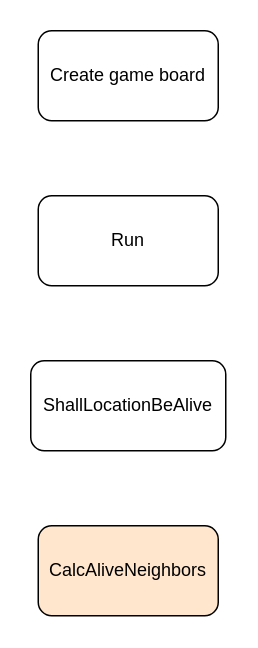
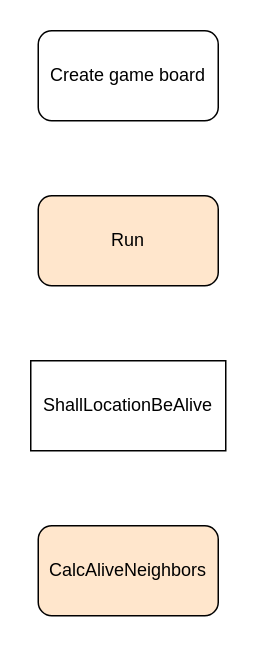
(128, 241) -> (128, 241)
(128, 406) -> (128, 406)
